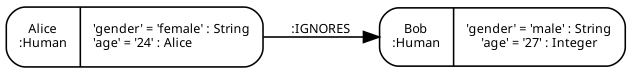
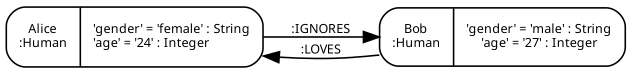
(143, 43) -> (151, 43)
none -> (330, 58)
